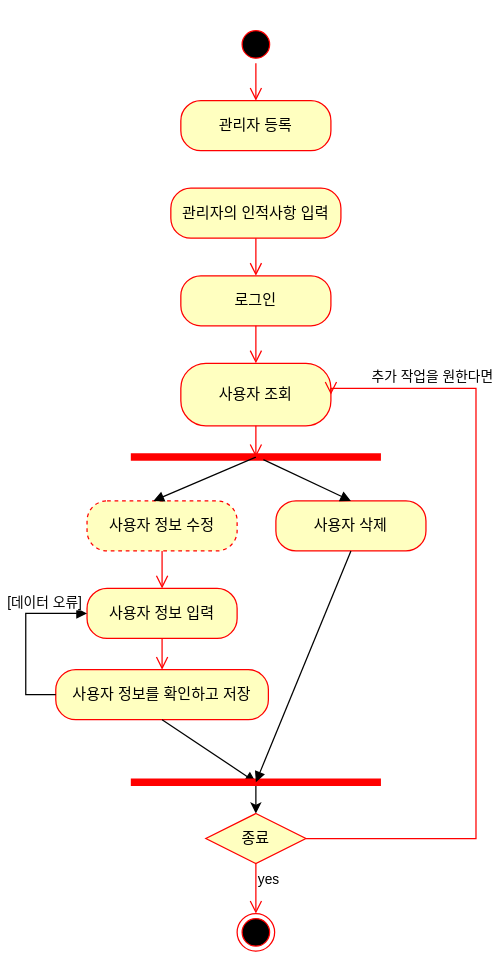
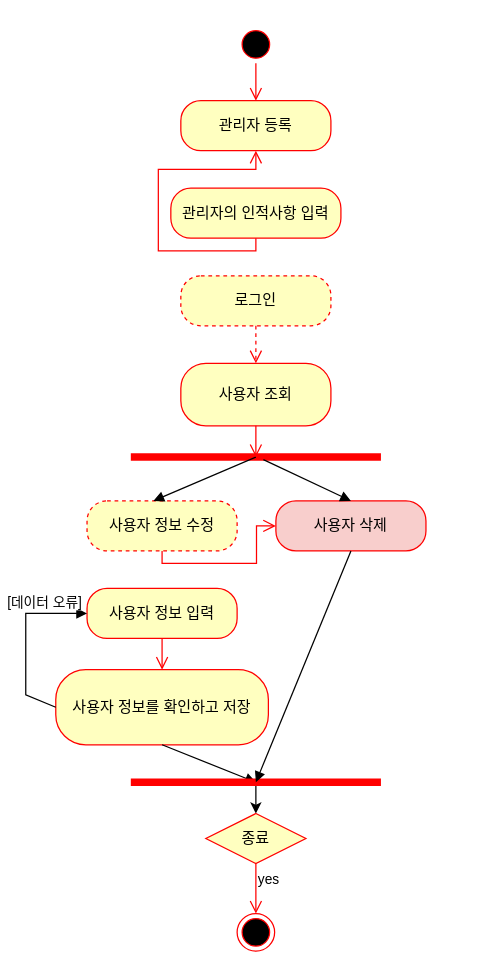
(256, 261) -> (158, 204)
(256, 301) -> (256, 301)
(256, 341) -> (256, 341)
(351, 526) -> (351, 526)
(162, 573) -> (234, 563)
(476, 624) -> none
(162, 694) -> (162, 707)
